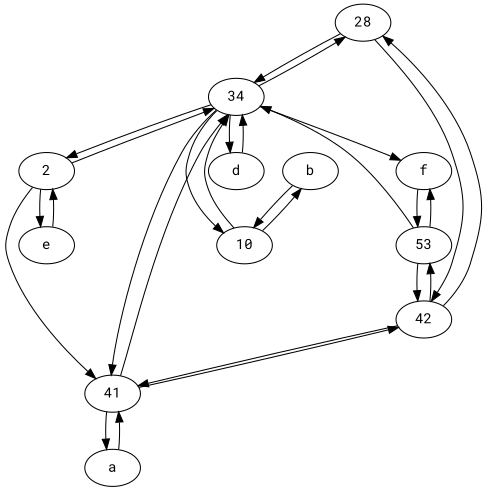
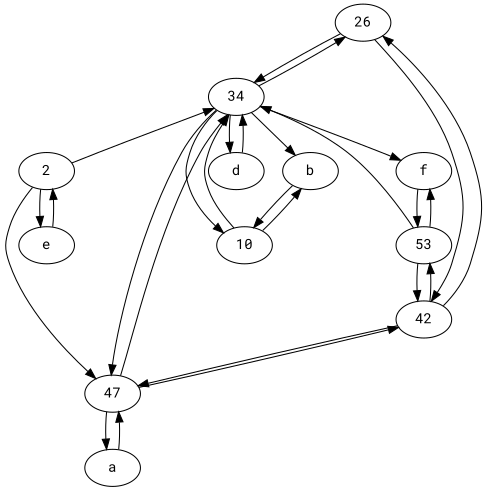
(363, 23) -> (363, 23)
(143, 128) -> (270, 130)
(113, 394) -> (113, 394)
